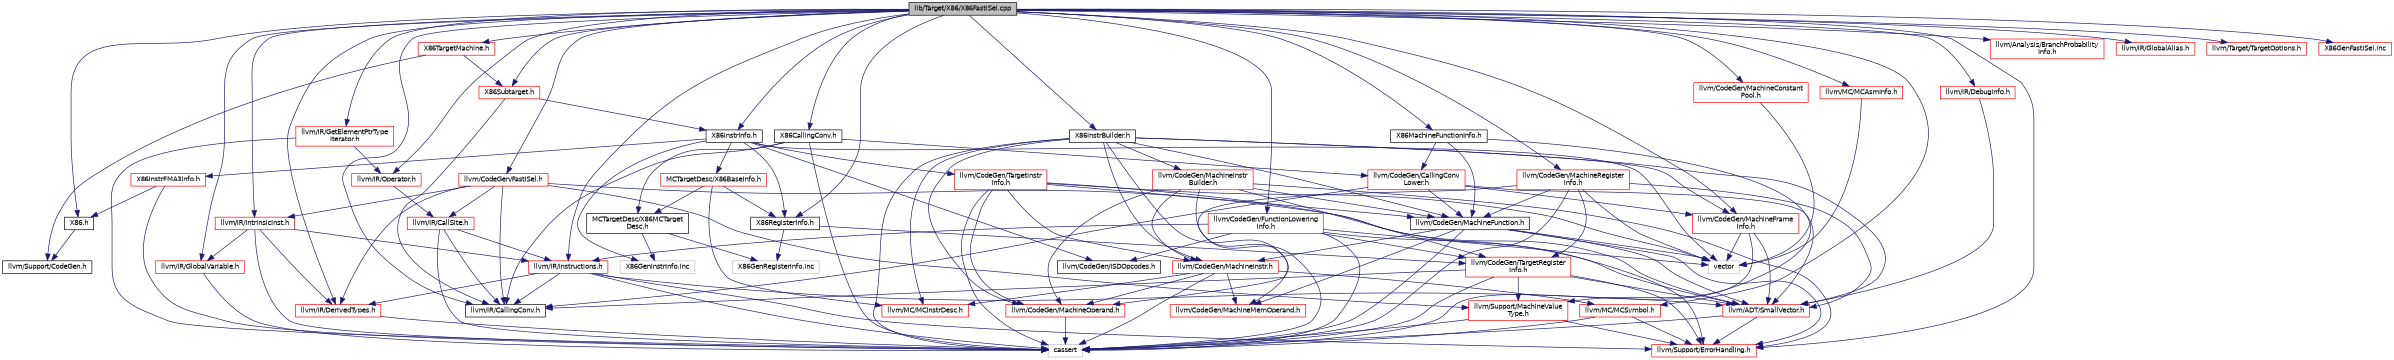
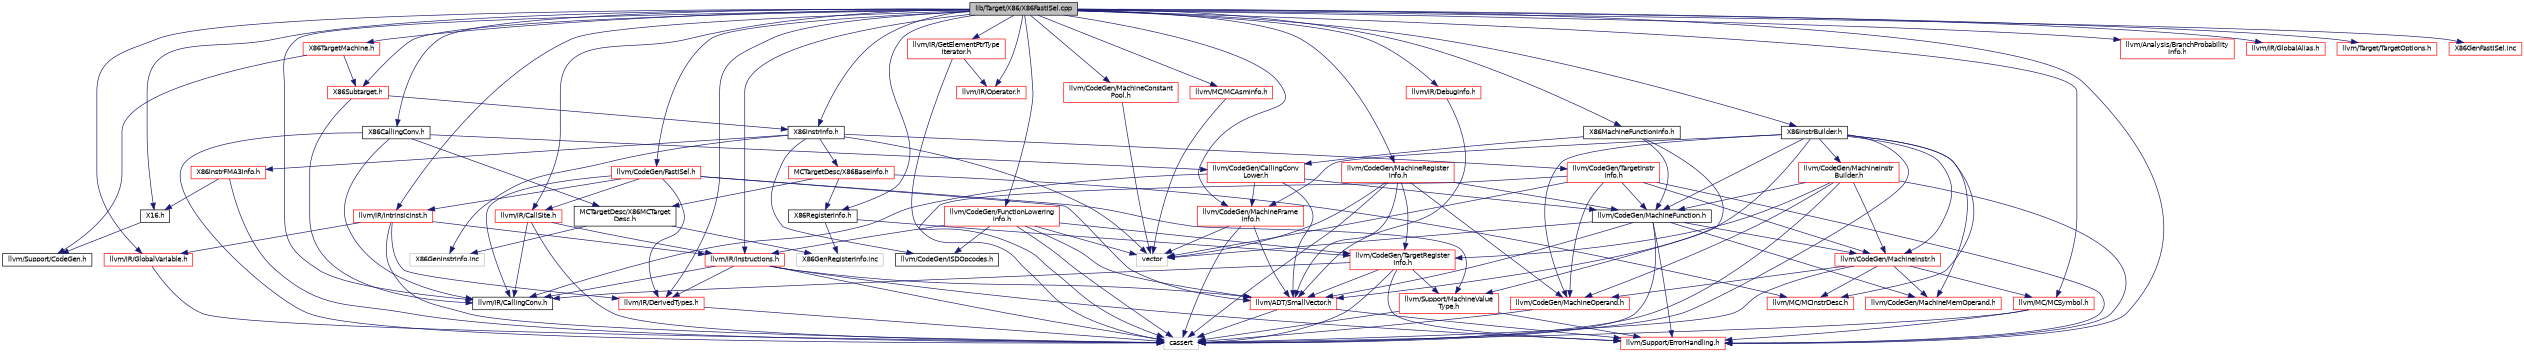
(773, 171) -> none
(403, 194) -> (694, 38)
(79, 223) -> (155, 216)
